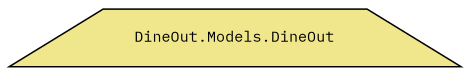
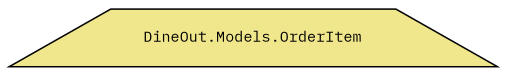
(235, 38) -> (253, 38)
